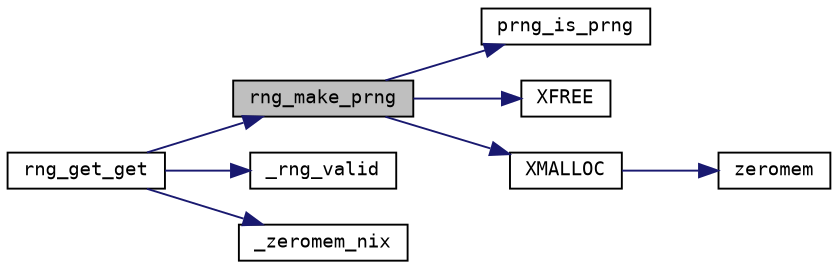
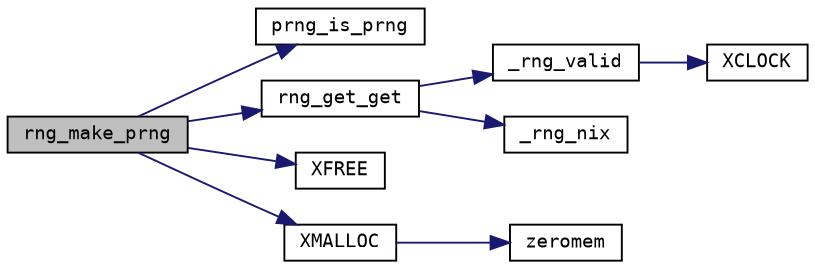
none -> (757, 63)
(195, 138) -> (215, 117)
(323, 243) -> (566, 135)
